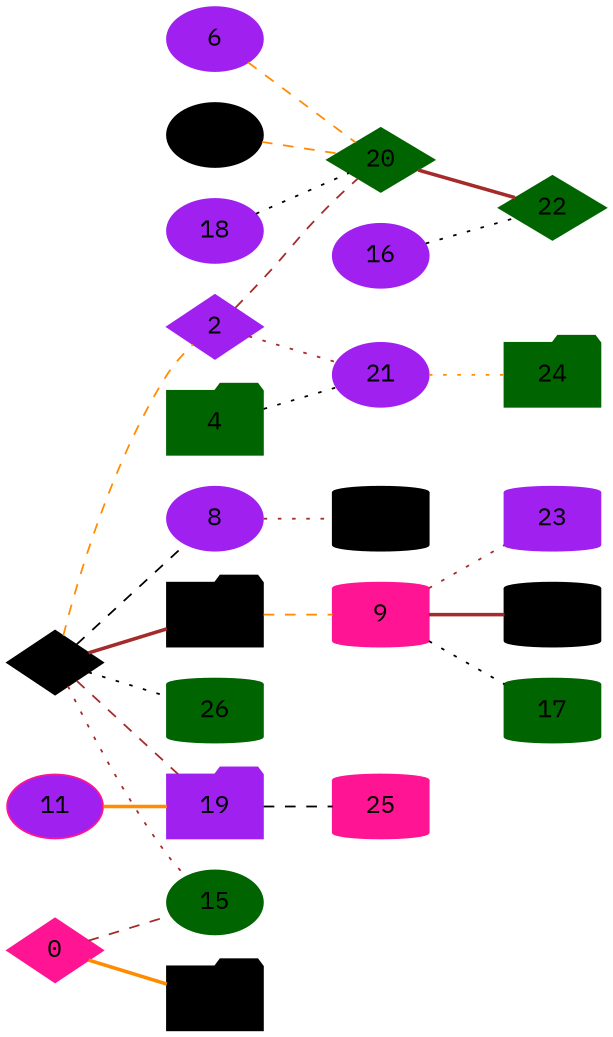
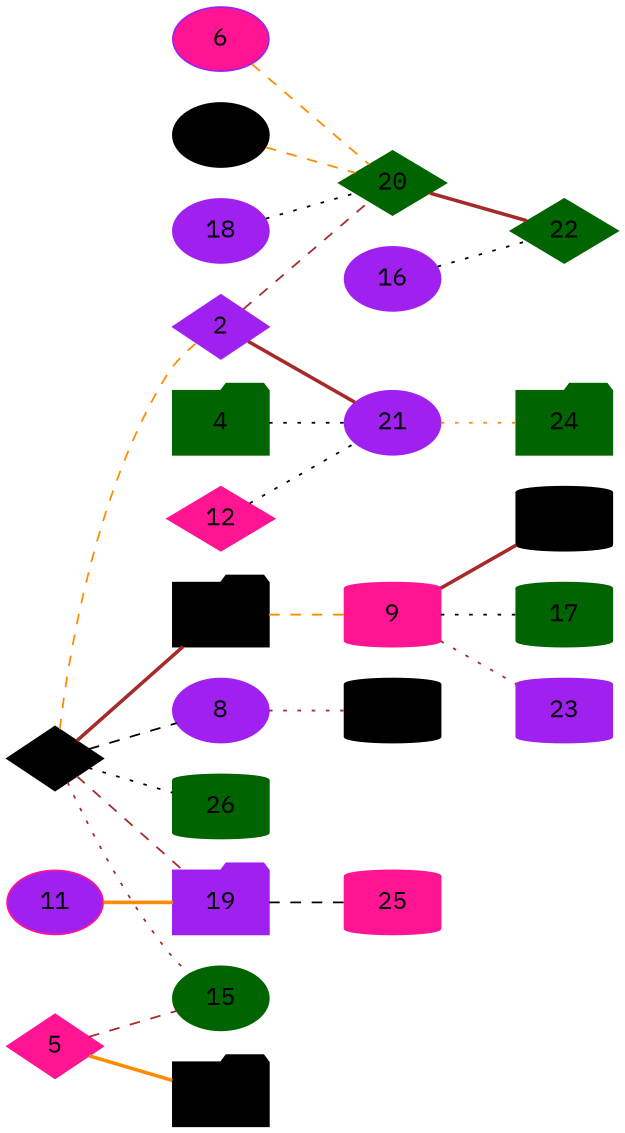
(215, 39) -> (221, 39)
(293, 349) -> (302, 372)
none -> (221, 519)
(55, 950) -> (55, 1046)
